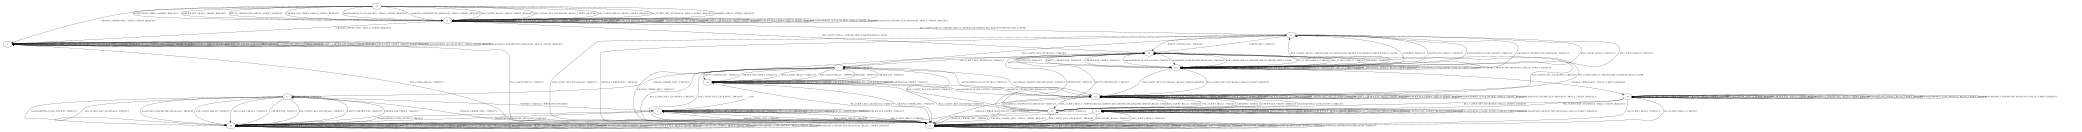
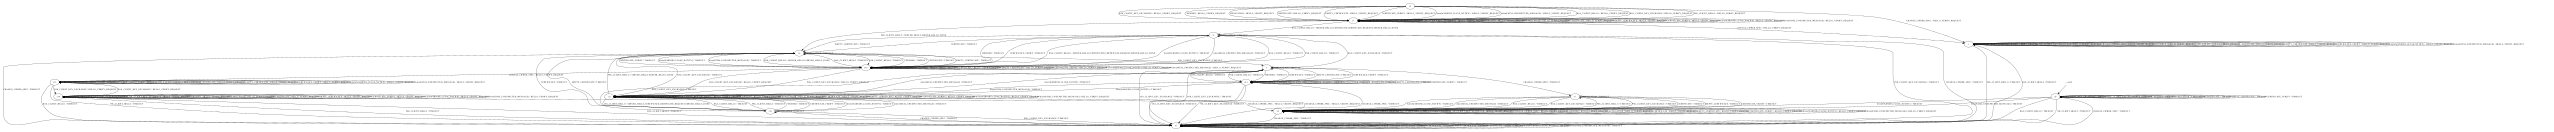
(472, 103) -> none
(497, 120) -> (1231, 124)
